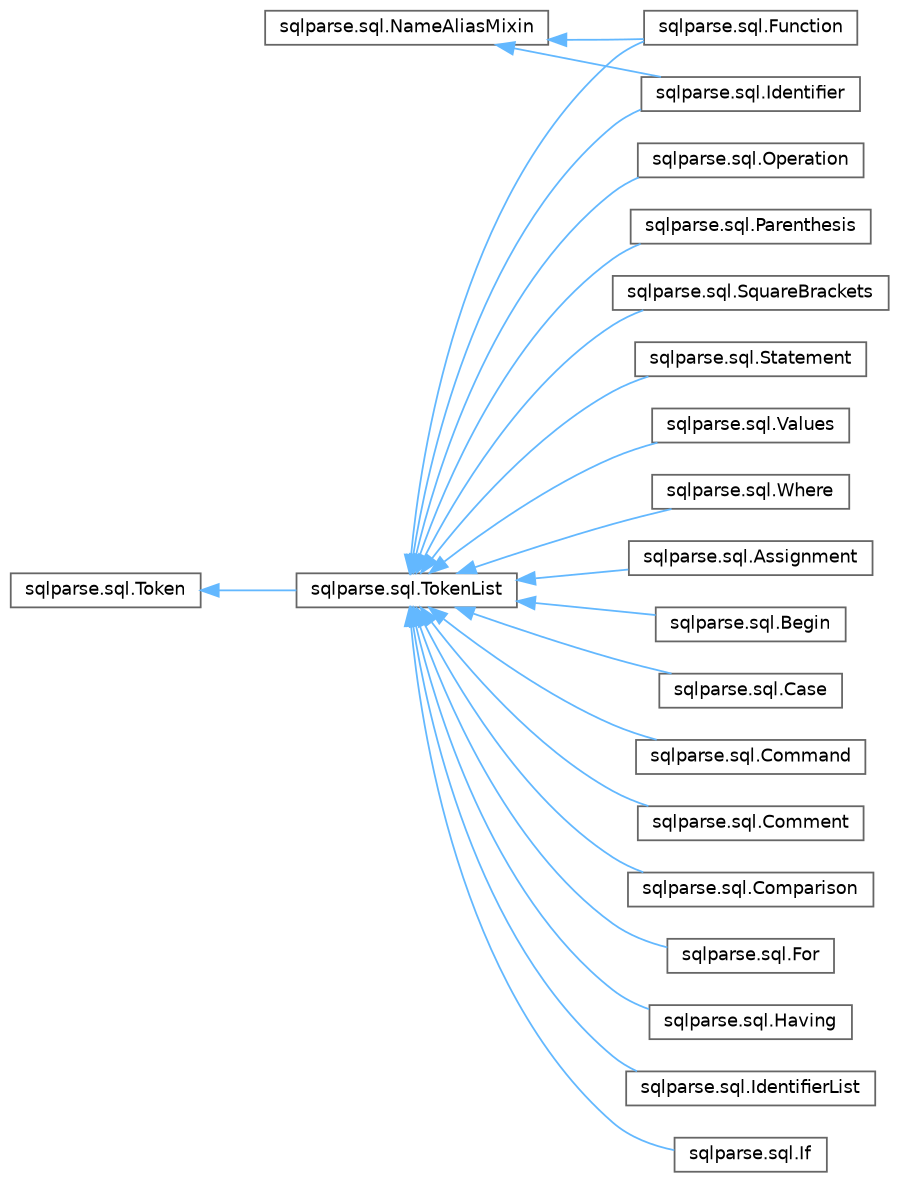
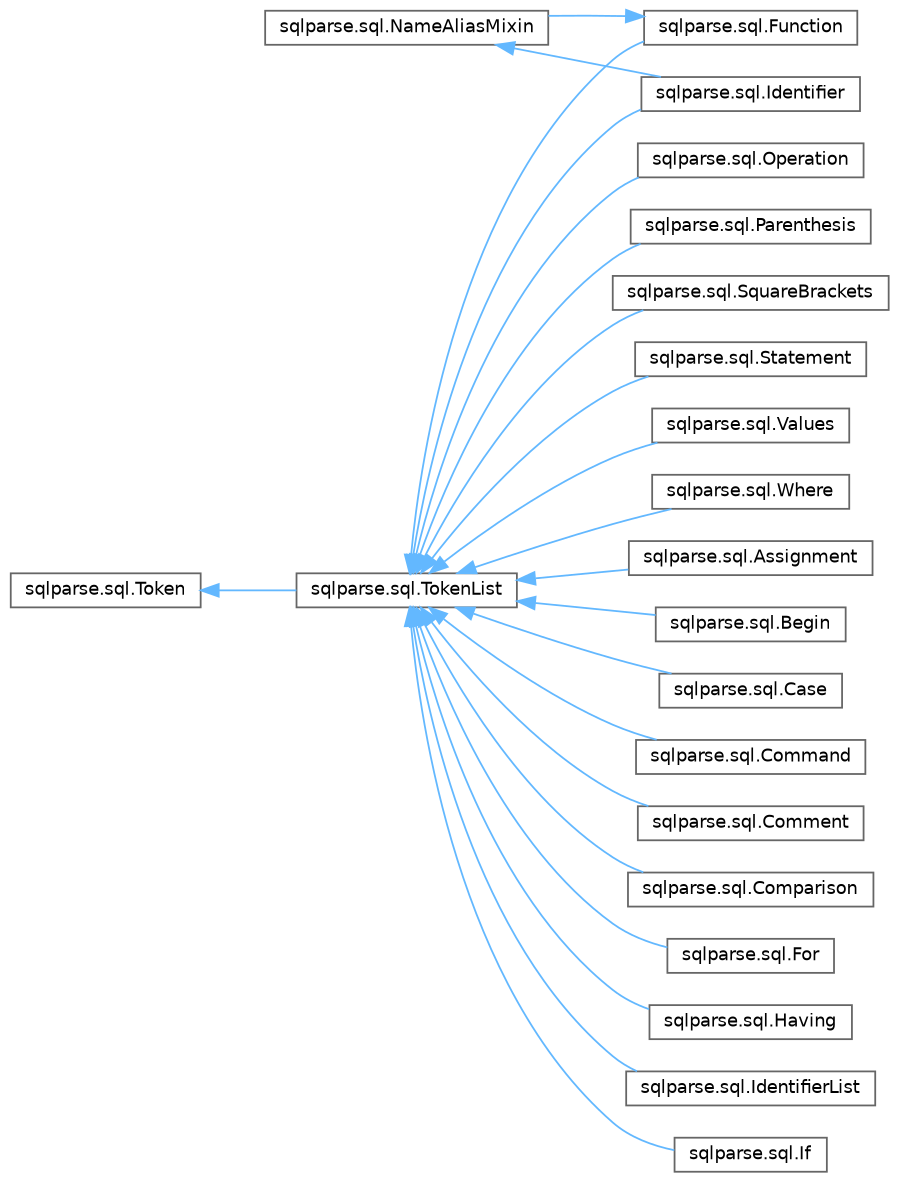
(605, 40) -> (587, 16)
